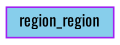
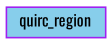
(60, 22) -> (56, 22)
